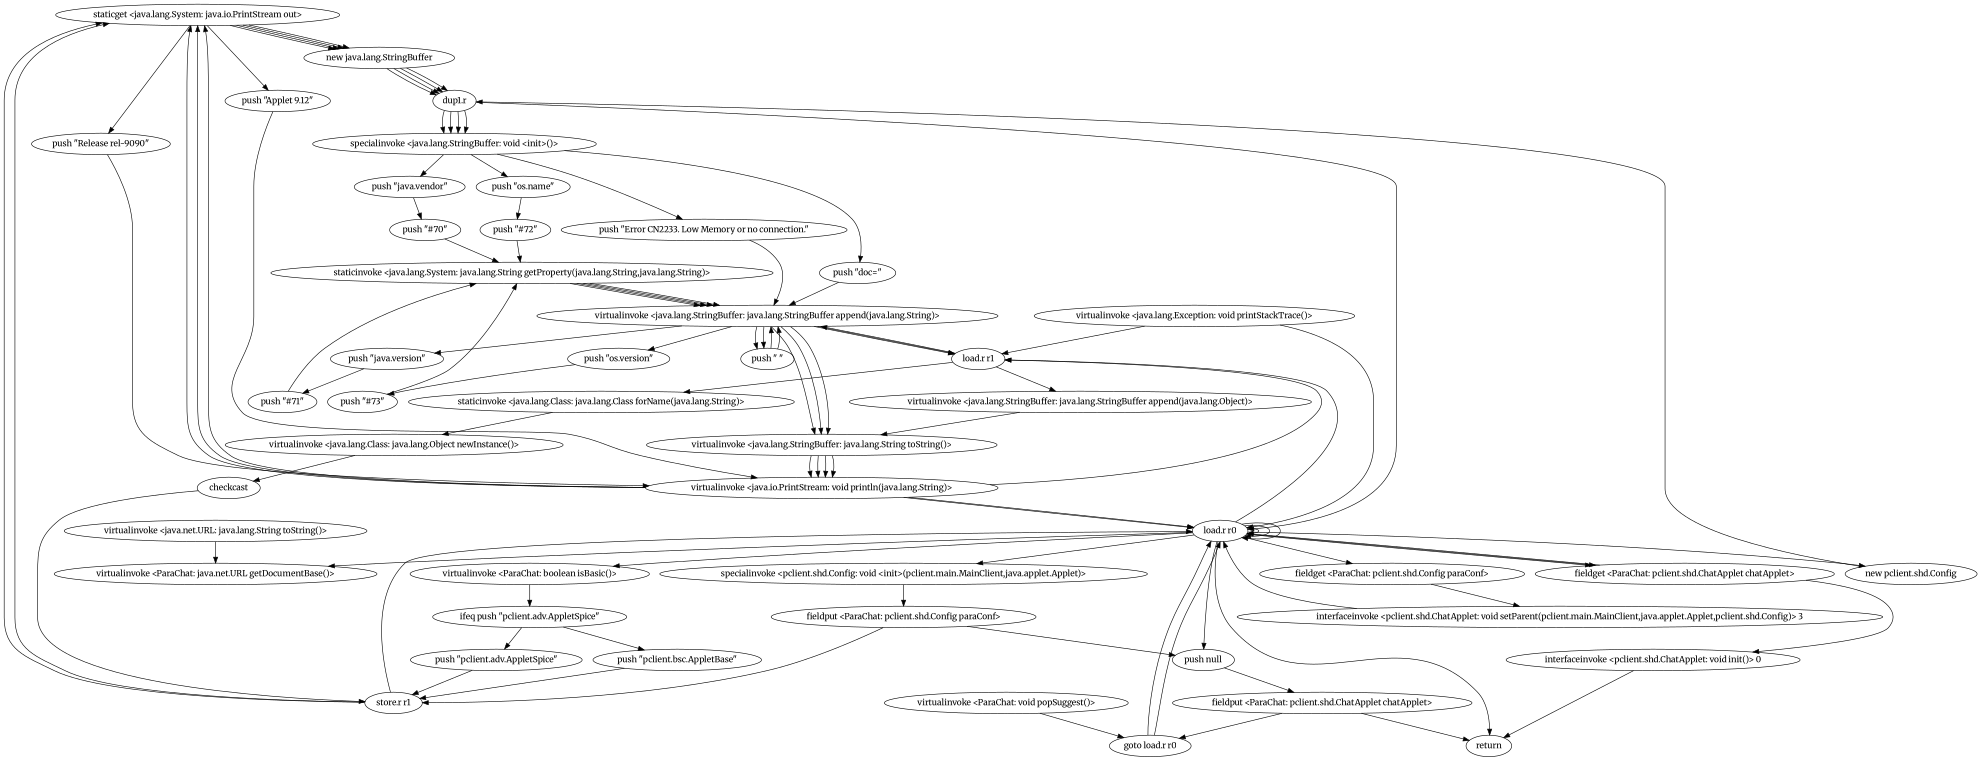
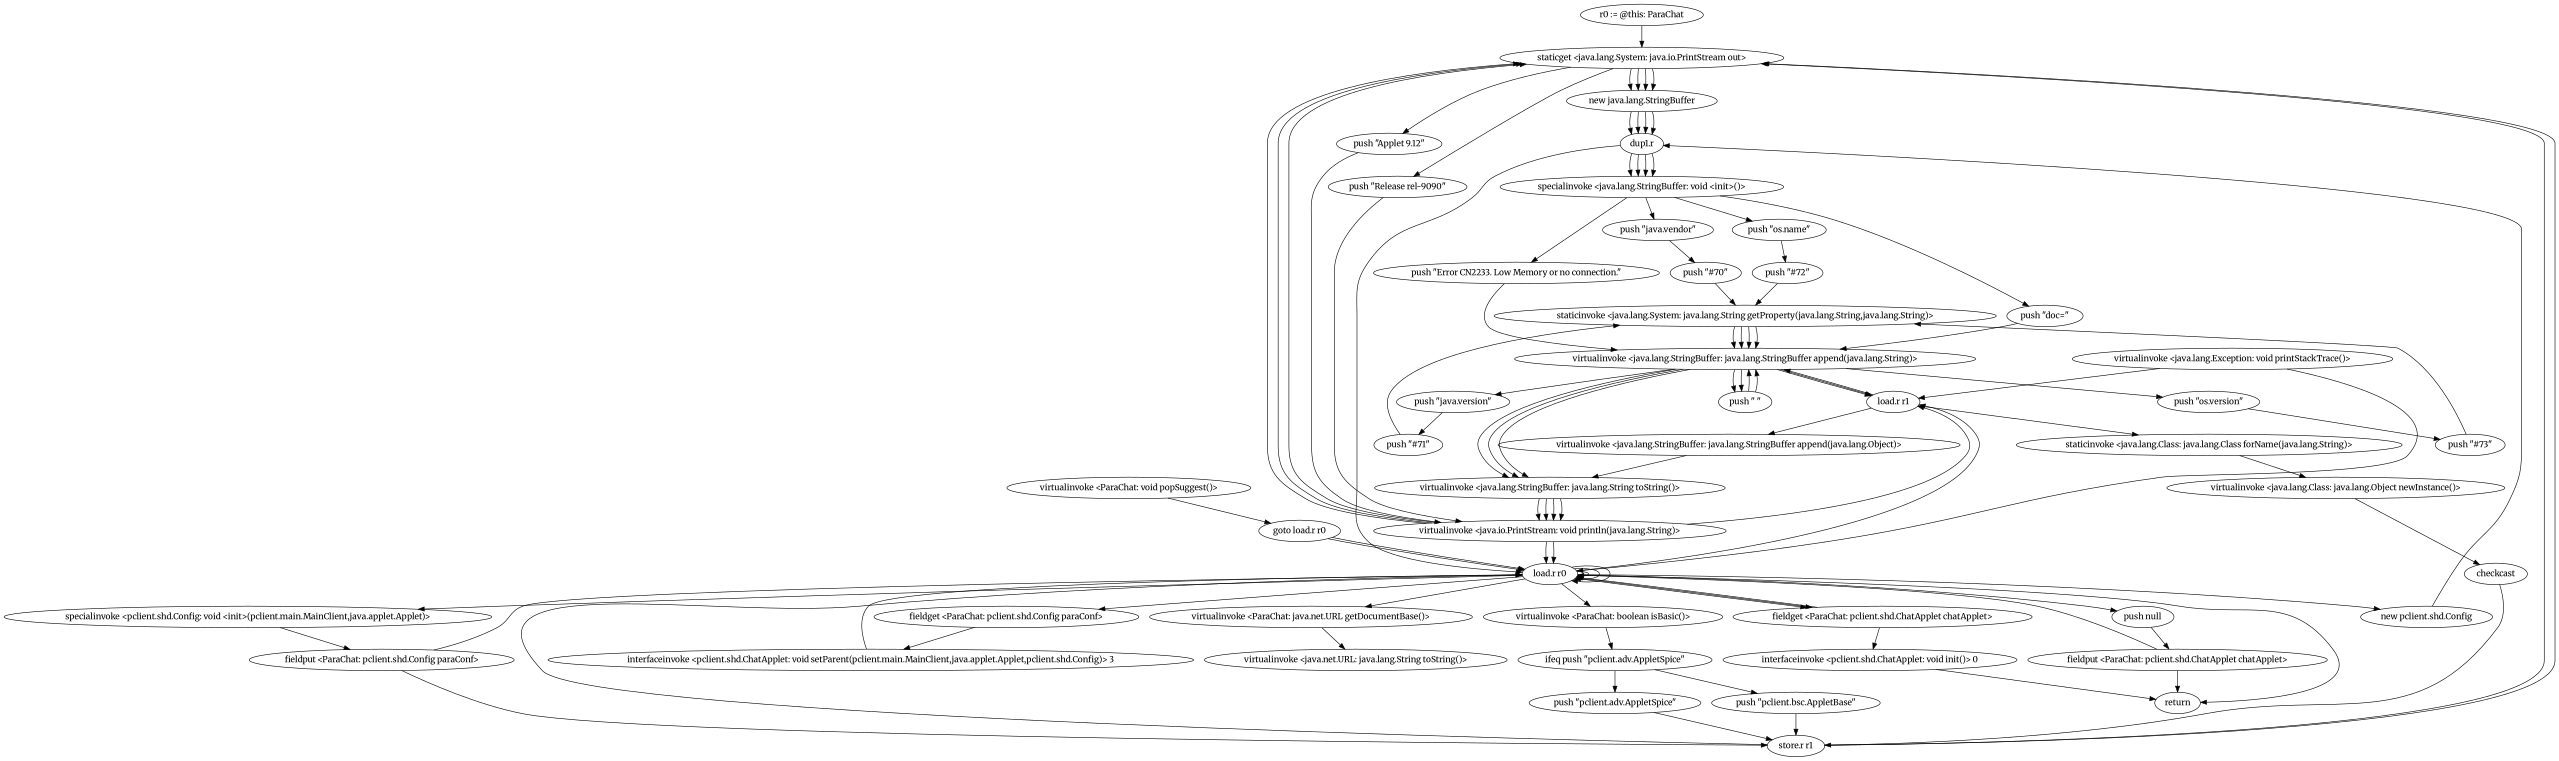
none -> (1642, 15)
(216, 550) -> (1331, 636)
(1068, 640) -> (969, 585)
(1234, 725) -> (2019, 603)
